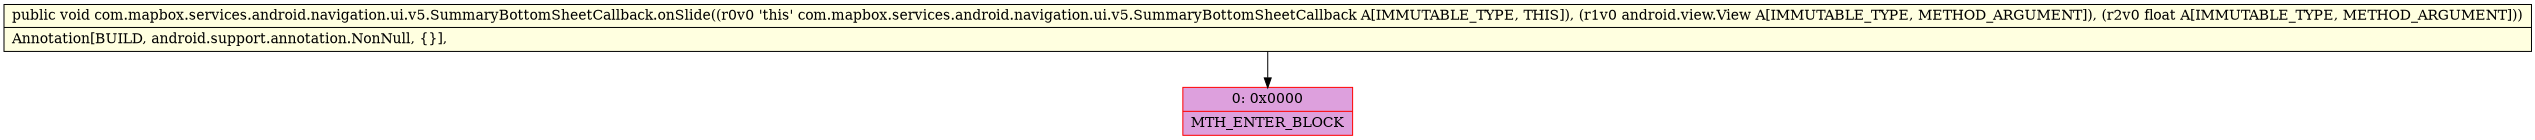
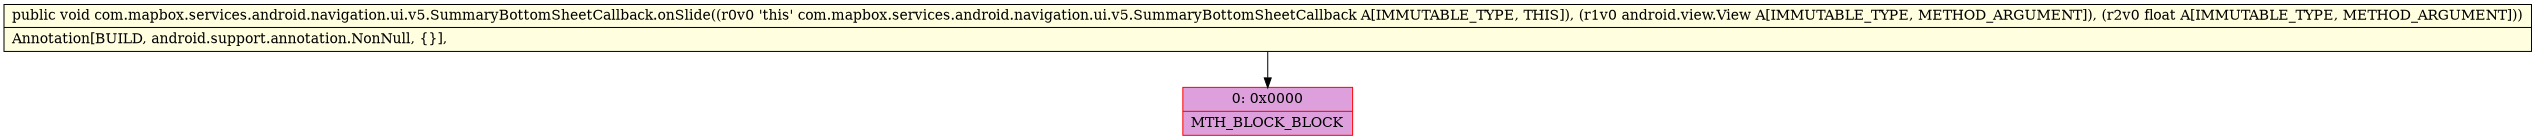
(1268, 123) -> (1267, 123)
